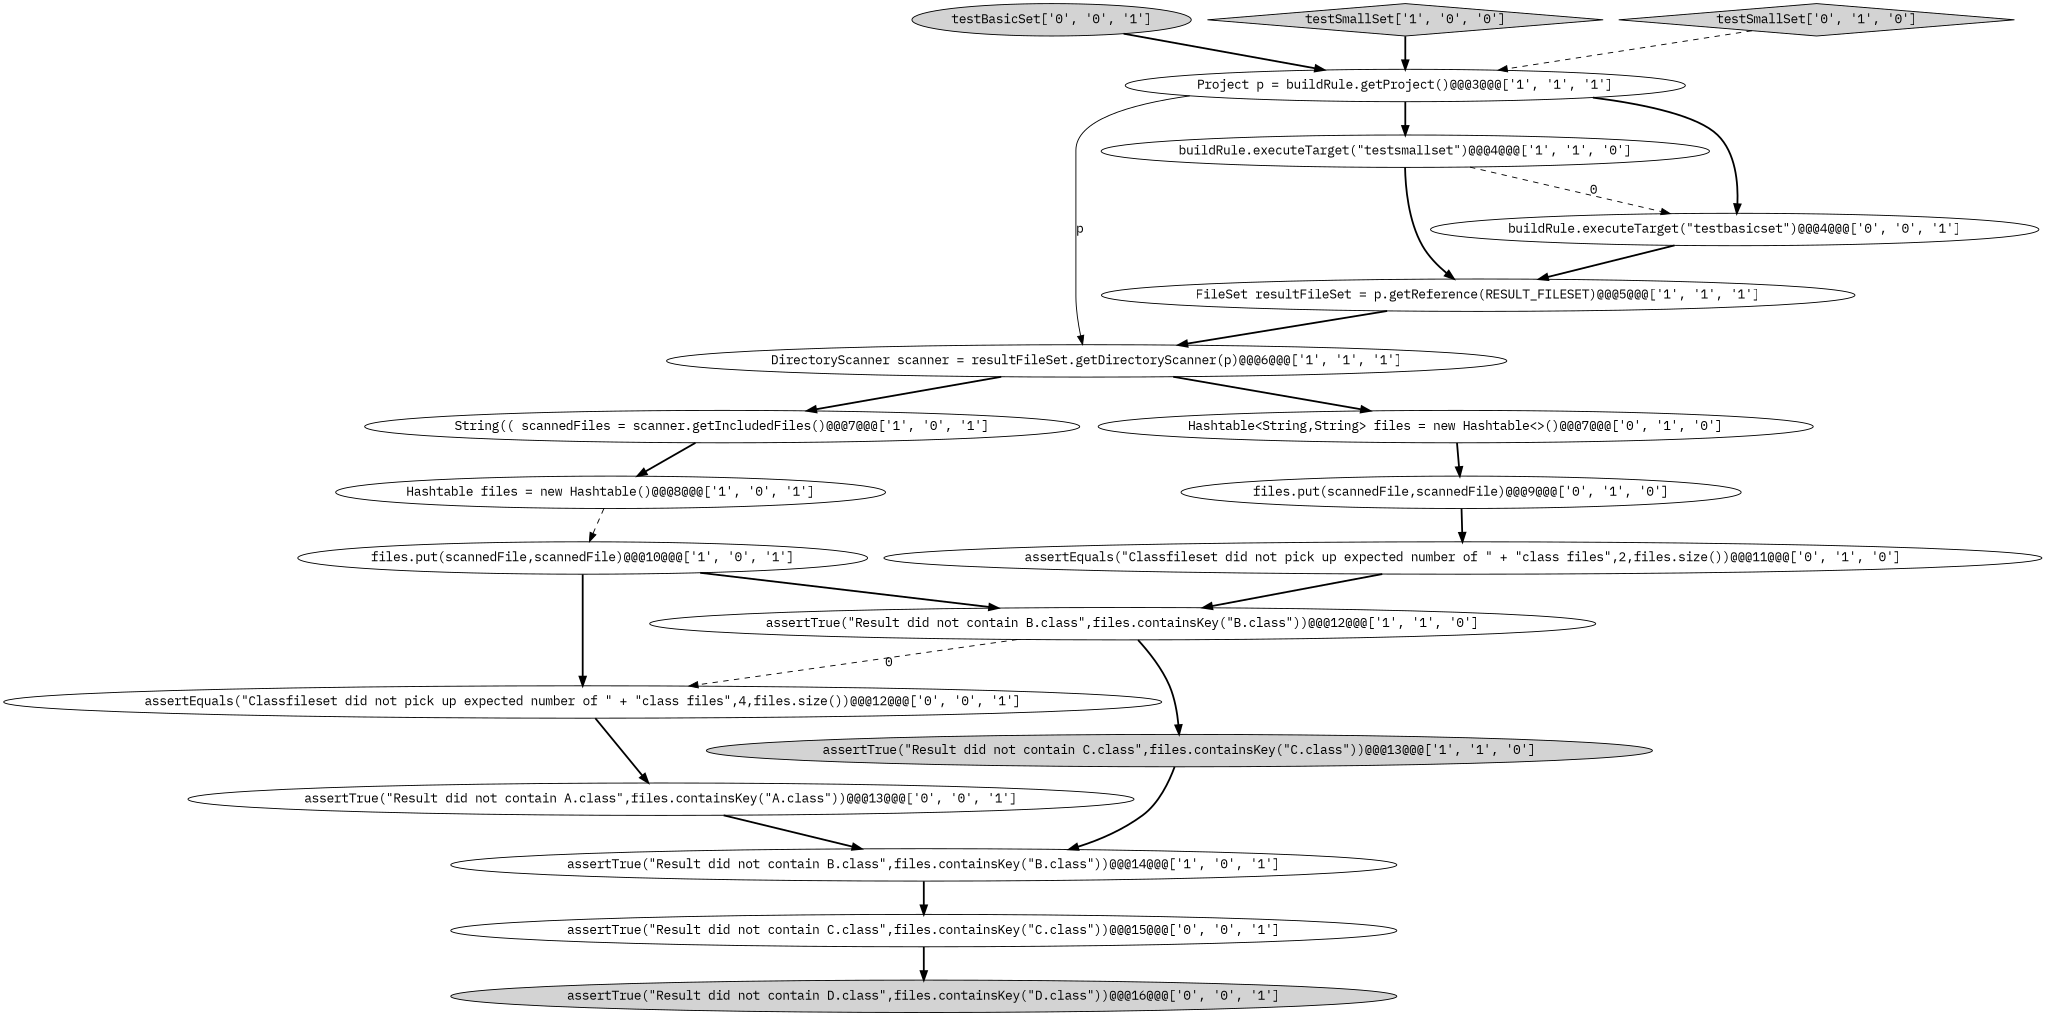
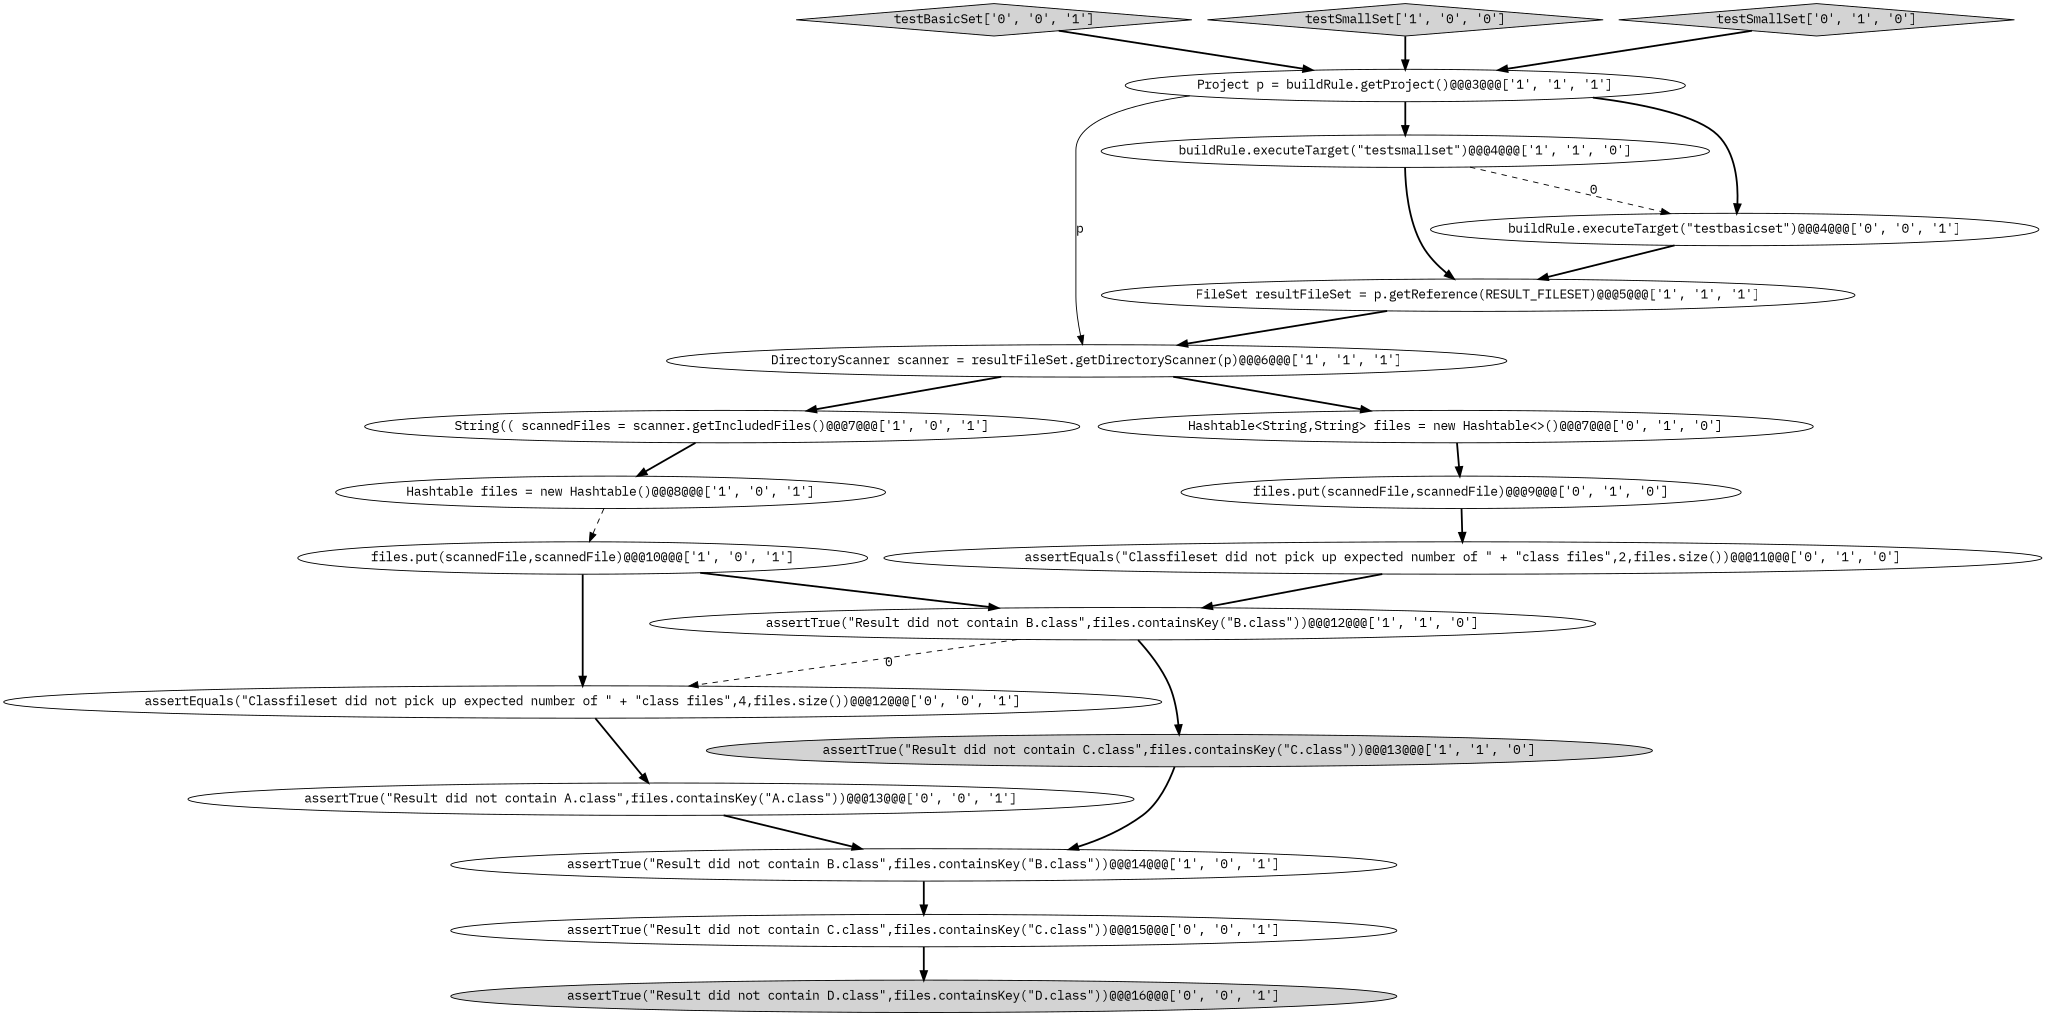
(1052, 20) -> (994, 20)
(1630, 50) -> (1630, 50)
